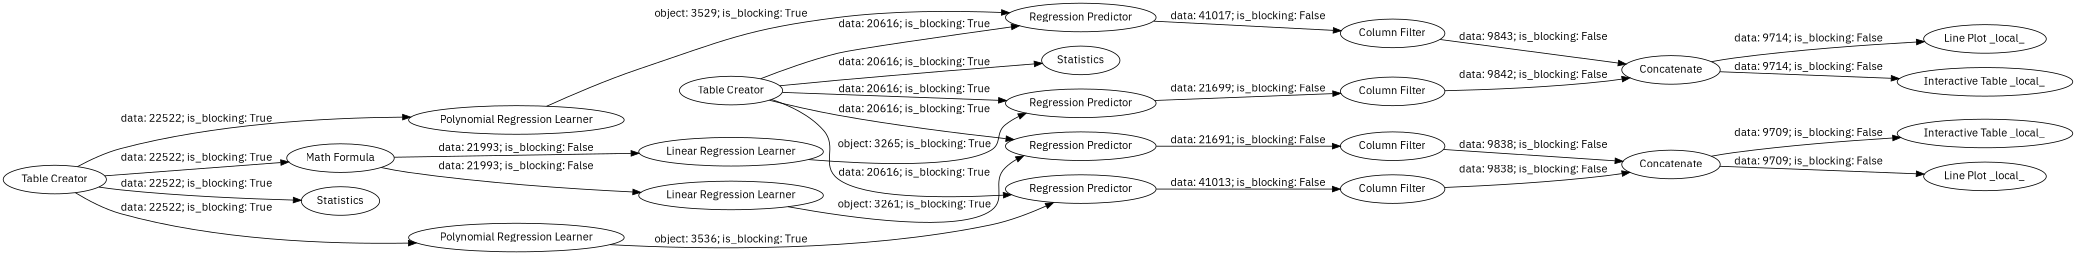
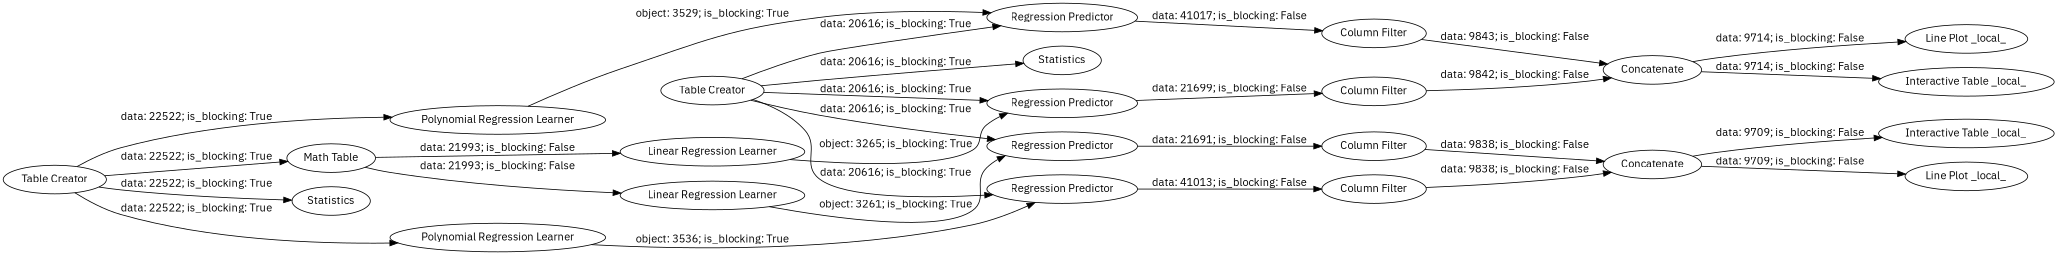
(340, 158) -> (331, 158)
